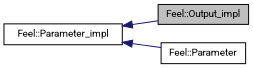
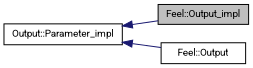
(63, 34) -> (63, 34)
(203, 53) -> (203, 53)
